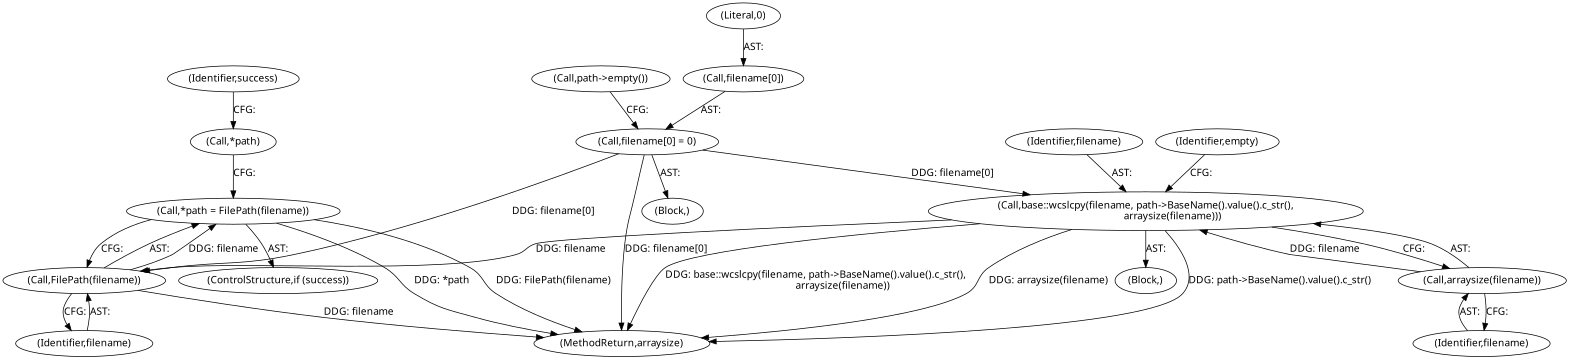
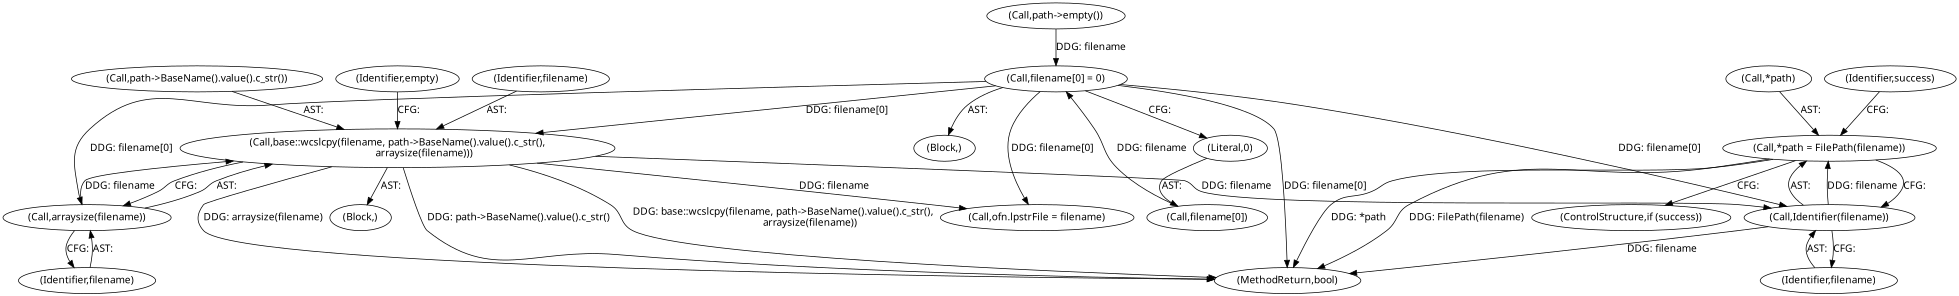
none -> (197, 79)
none -> (521, 95)
(233, 107) -> (1862, 111)
(639, 110) -> (1091, 47)
(712, 110) -> (1152, 148)
none -> (1143, 113)
(246, 173) -> (1812, 110)
none -> (1037, 218)
(280, 249) -> (1750, 186)
(84, 281) -> (1830, 218)
(622, 344) -> (1288, 281)
